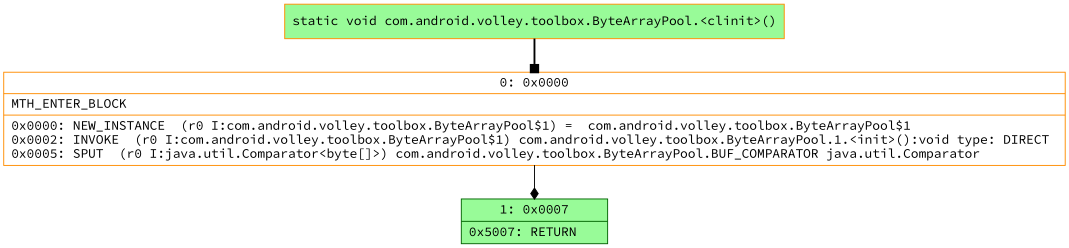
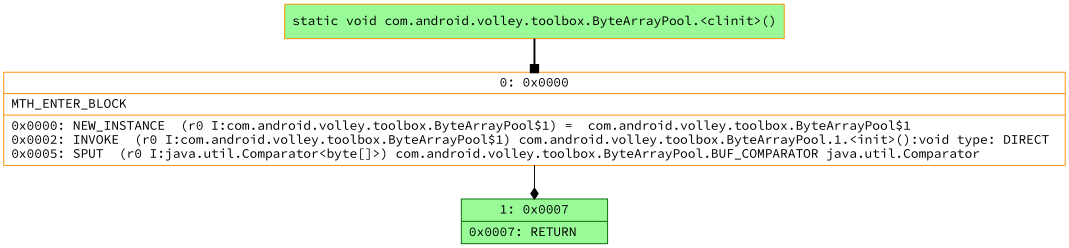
(534, 232) -> (534, 232)
